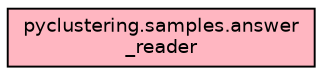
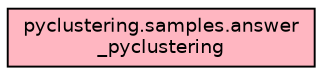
(161, 38) -> (161, 38)
